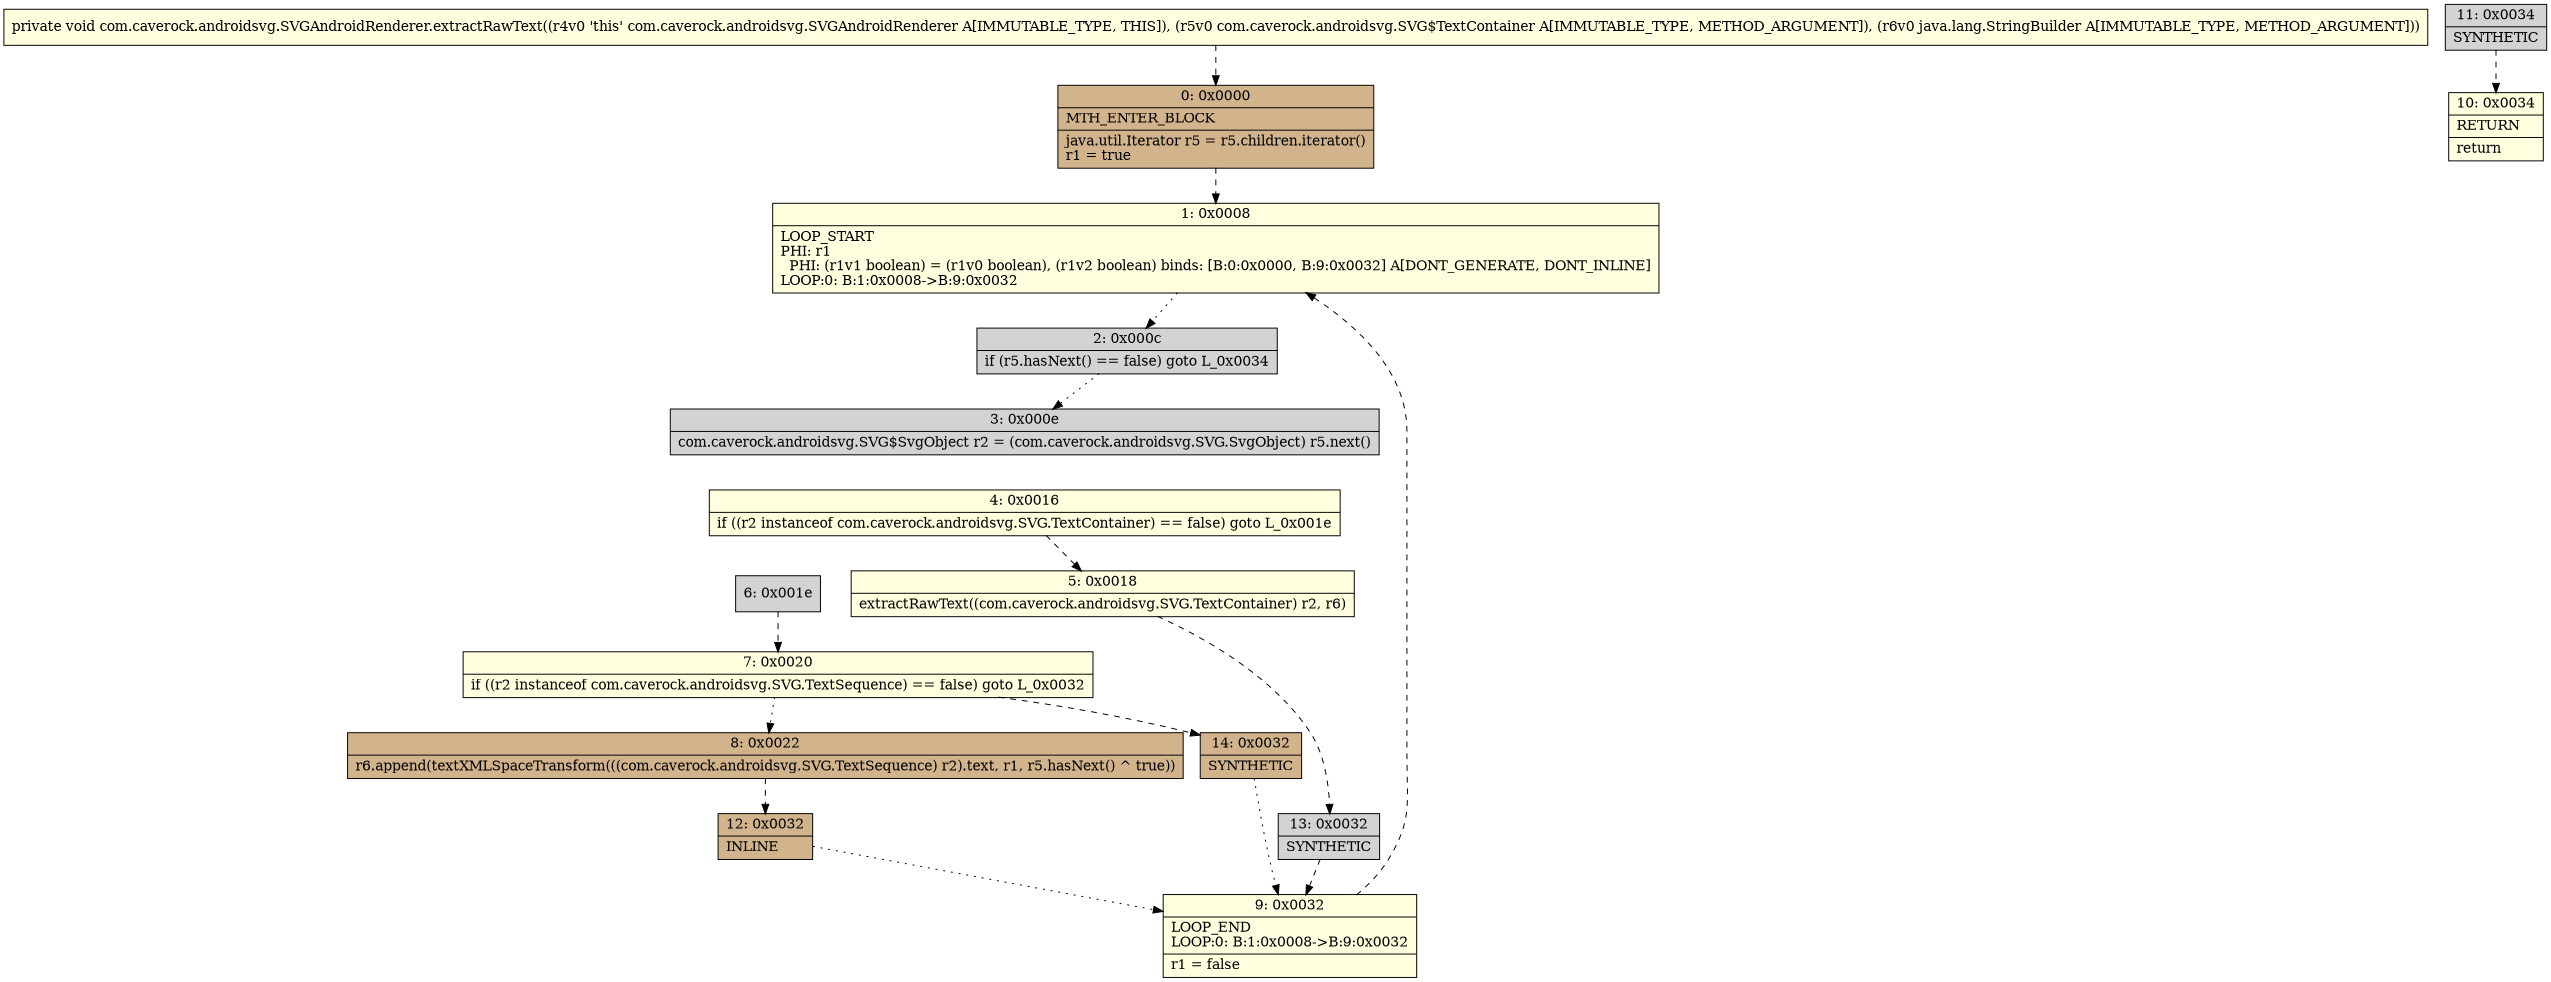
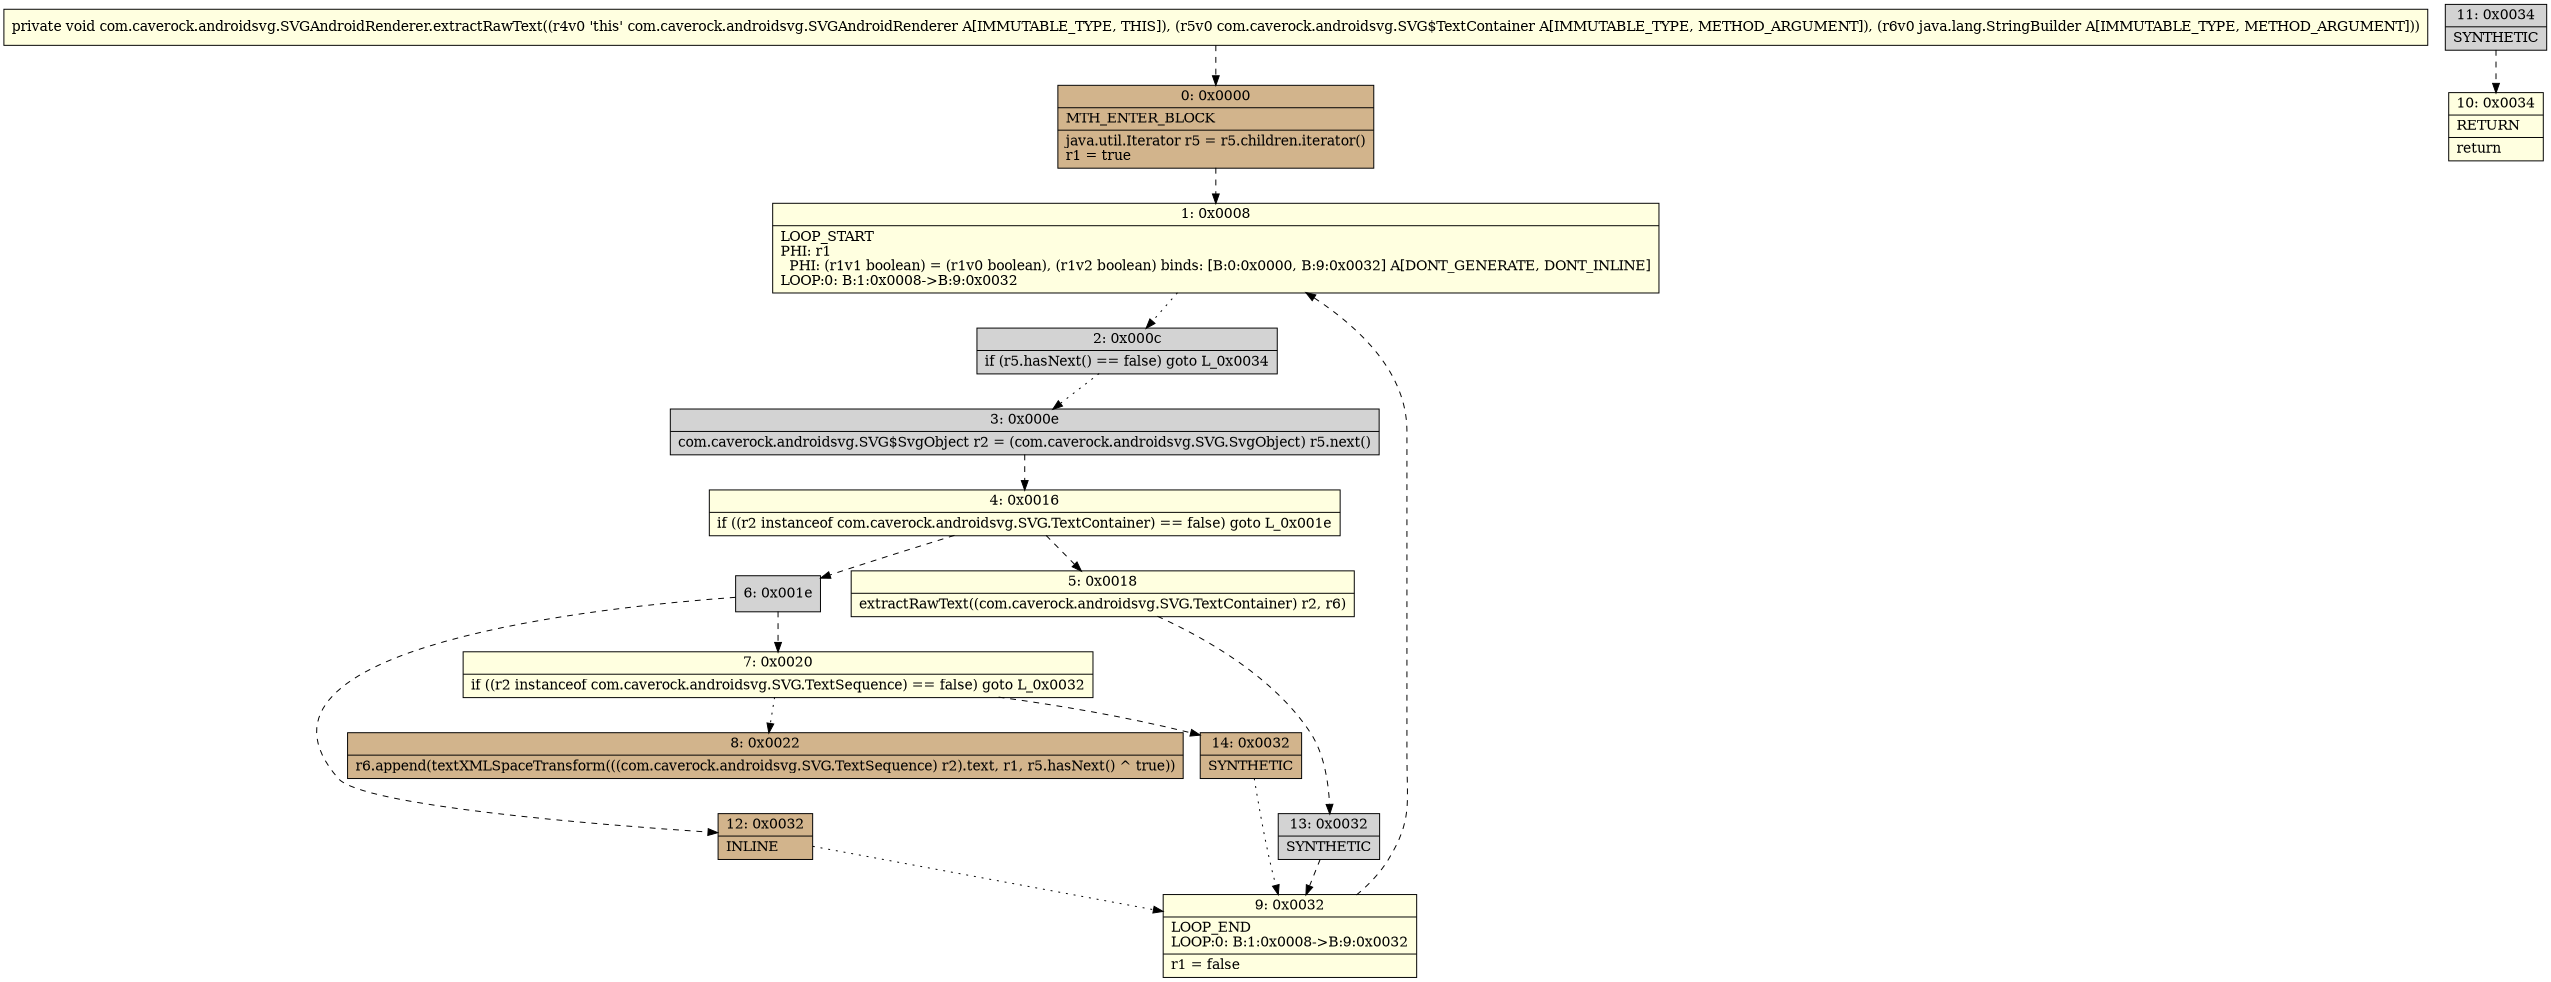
none -> (1025, 467)
none -> (892, 555)
(765, 791) -> (324, 717)
